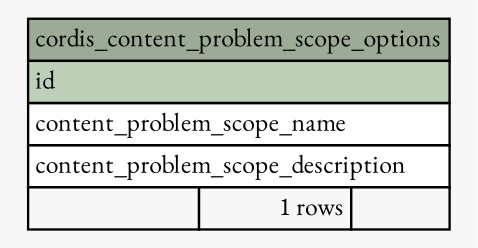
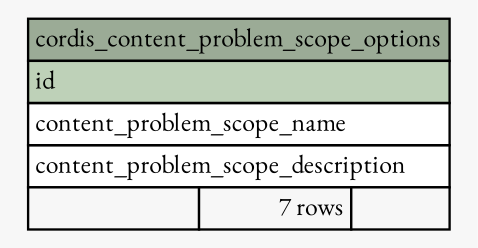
(311, 207) -> (311, 207)
